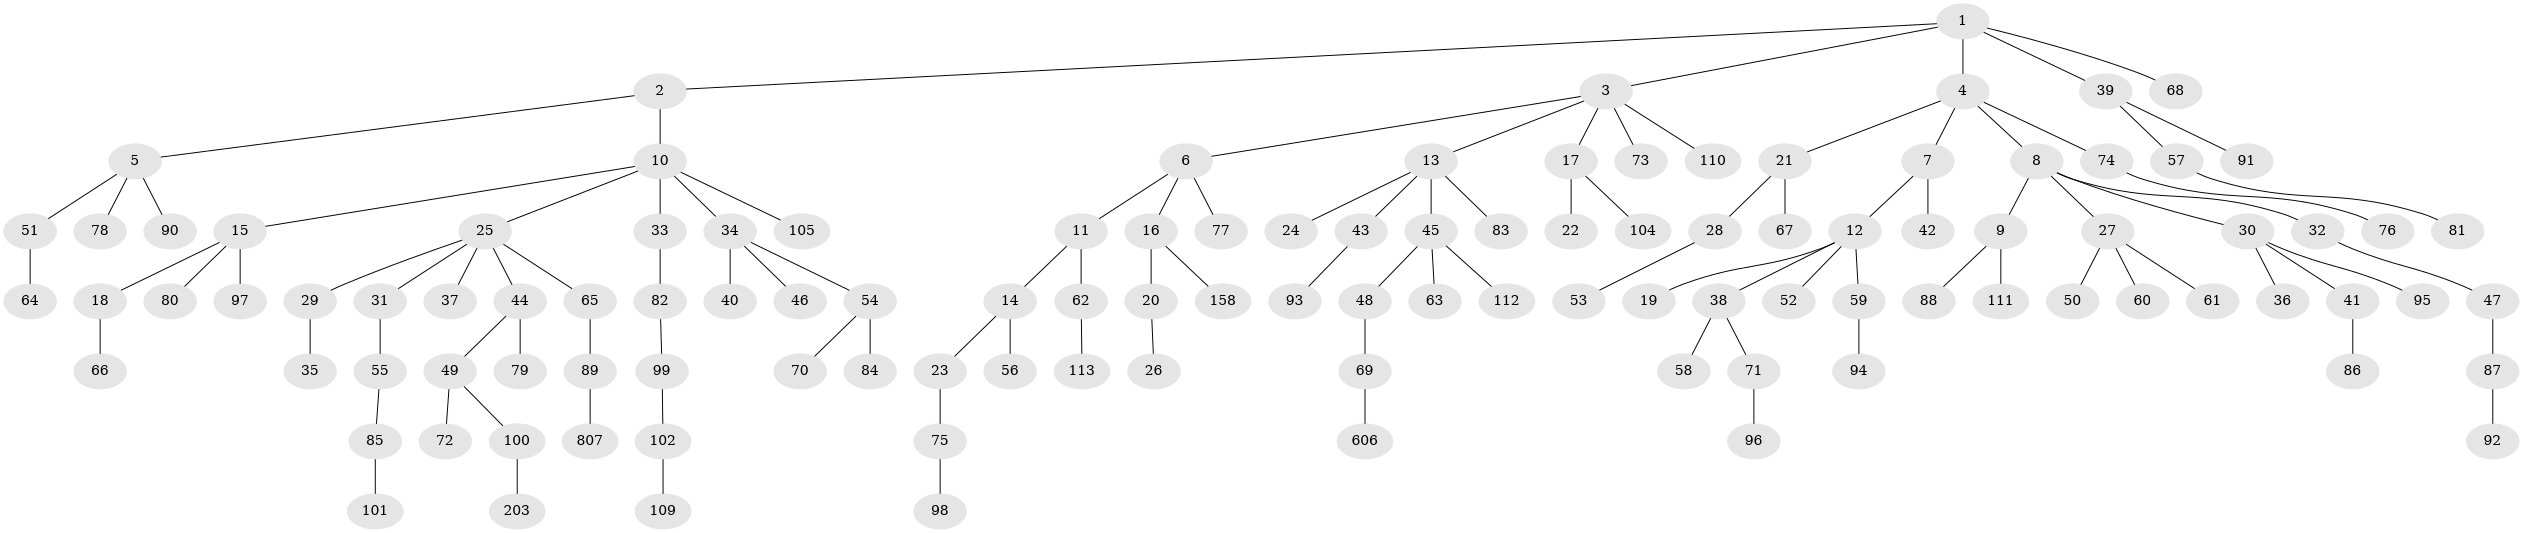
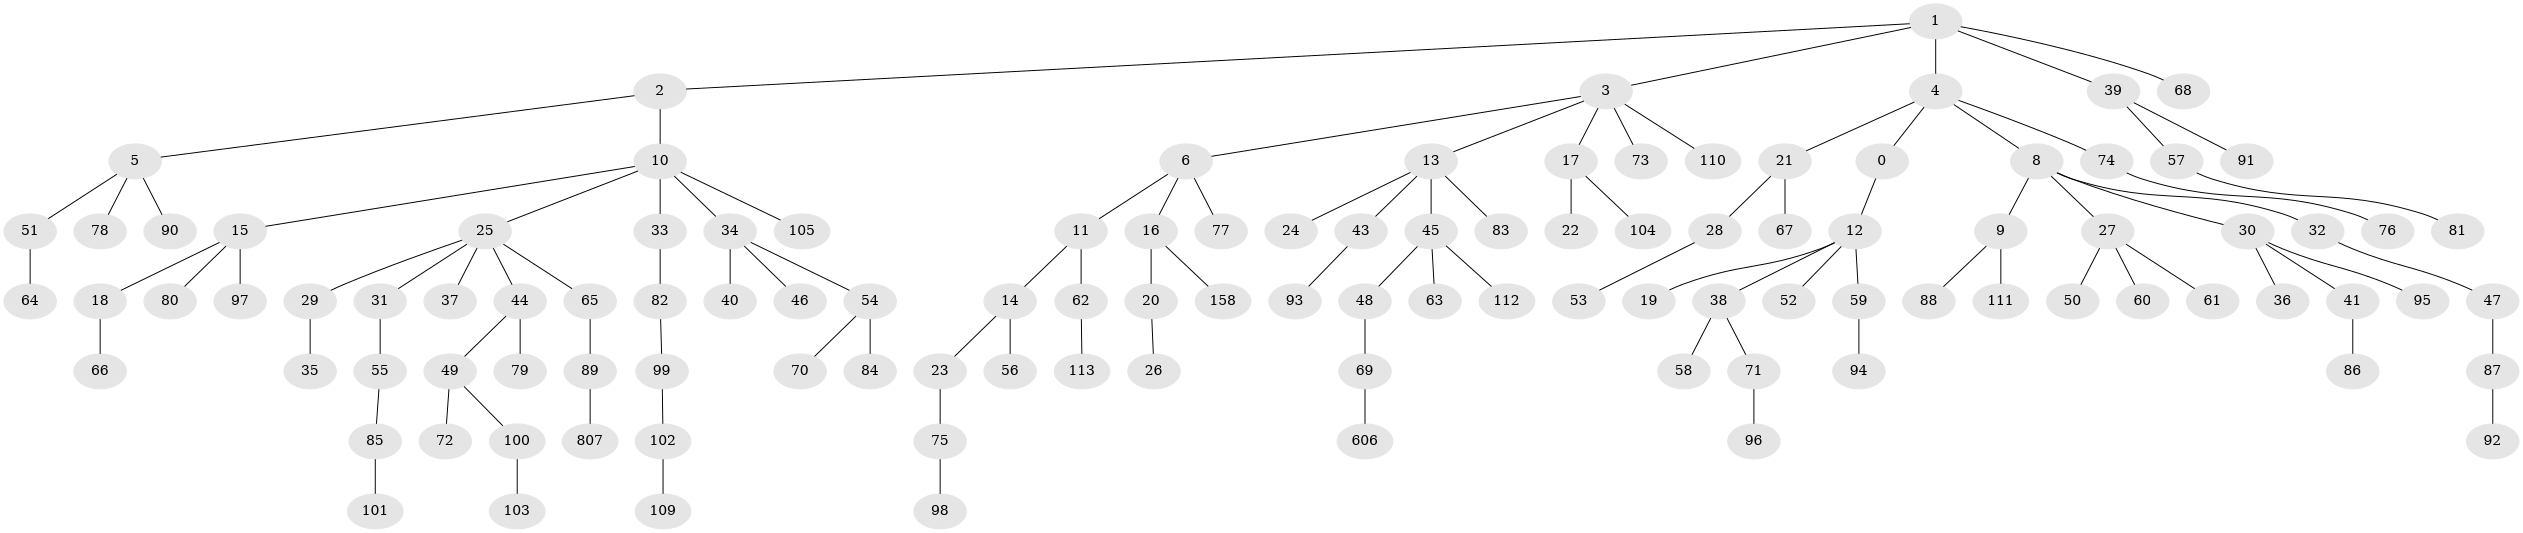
(1928, 161) -> (1882, 161)
(1928, 231) -> none
(517, 511) -> (517, 511)
